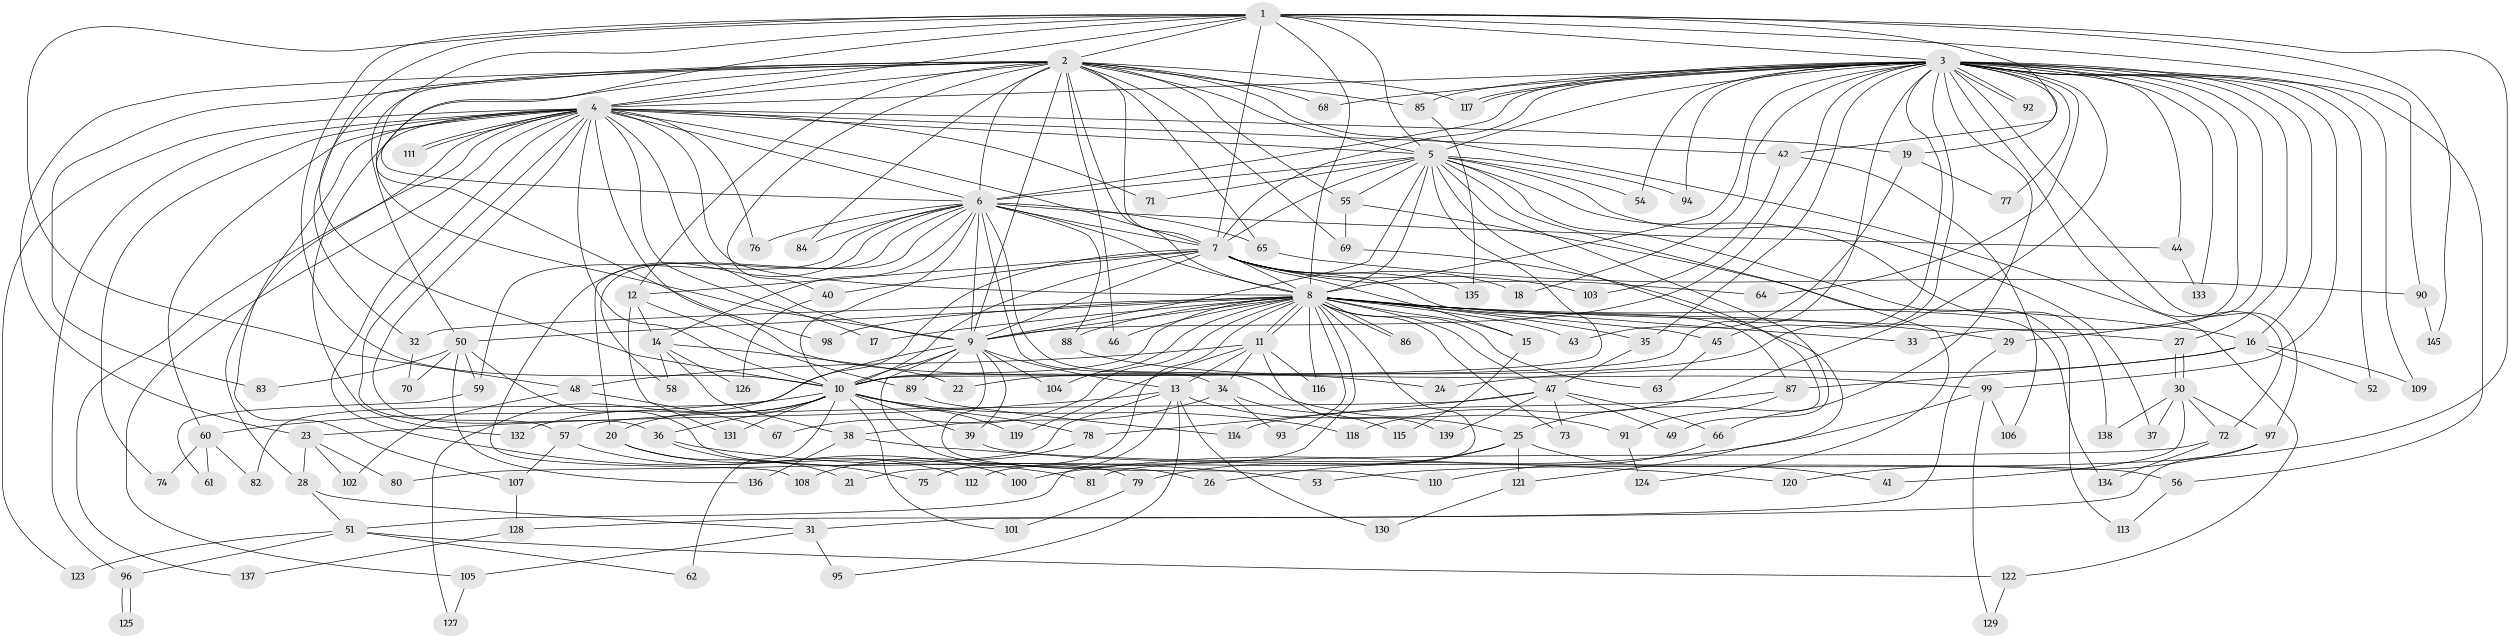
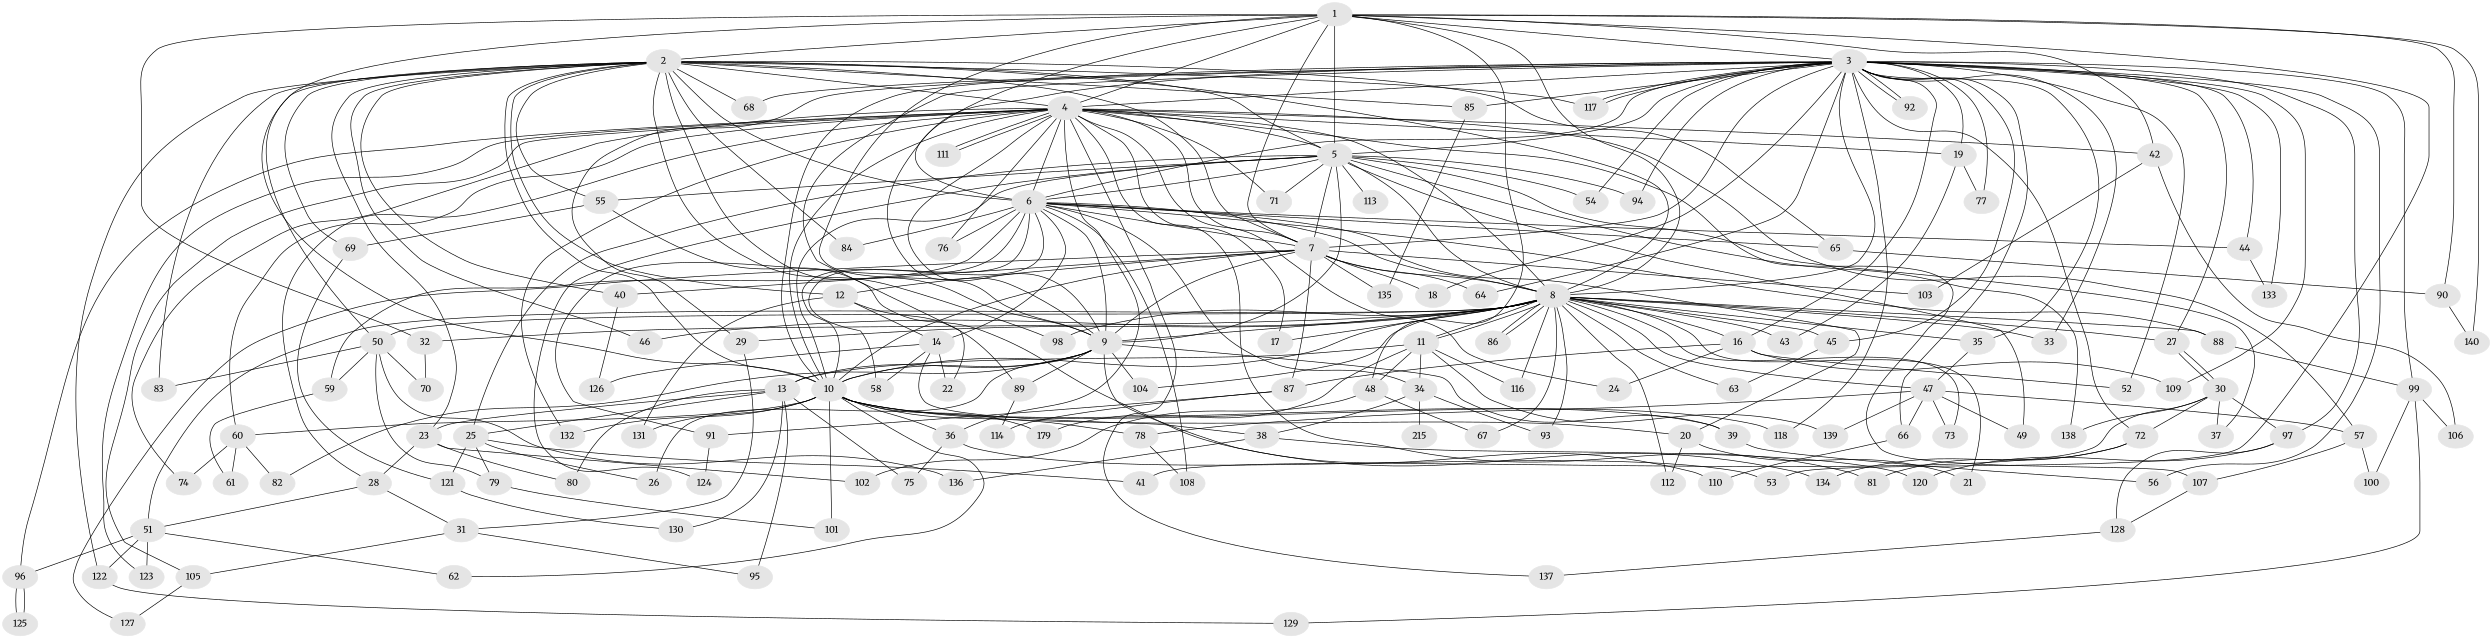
(1527, 343) -> none
(2434, 343) -> (2472, 343)
(1017, 436) -> (1044, 436)
(1400, 436) -> (1419, 436)
(2150, 507) -> none
